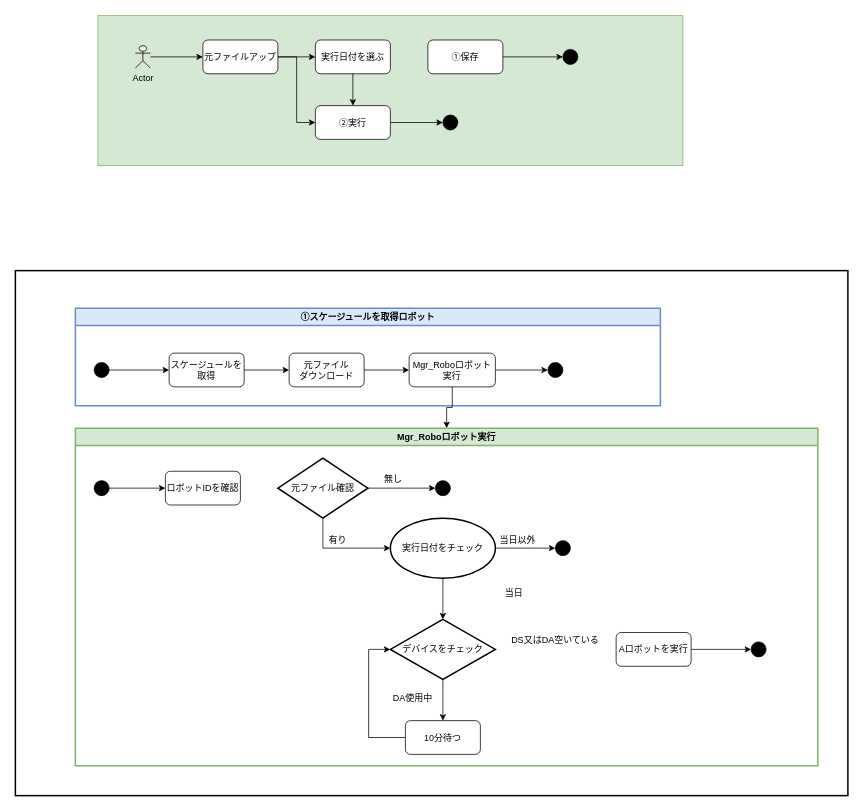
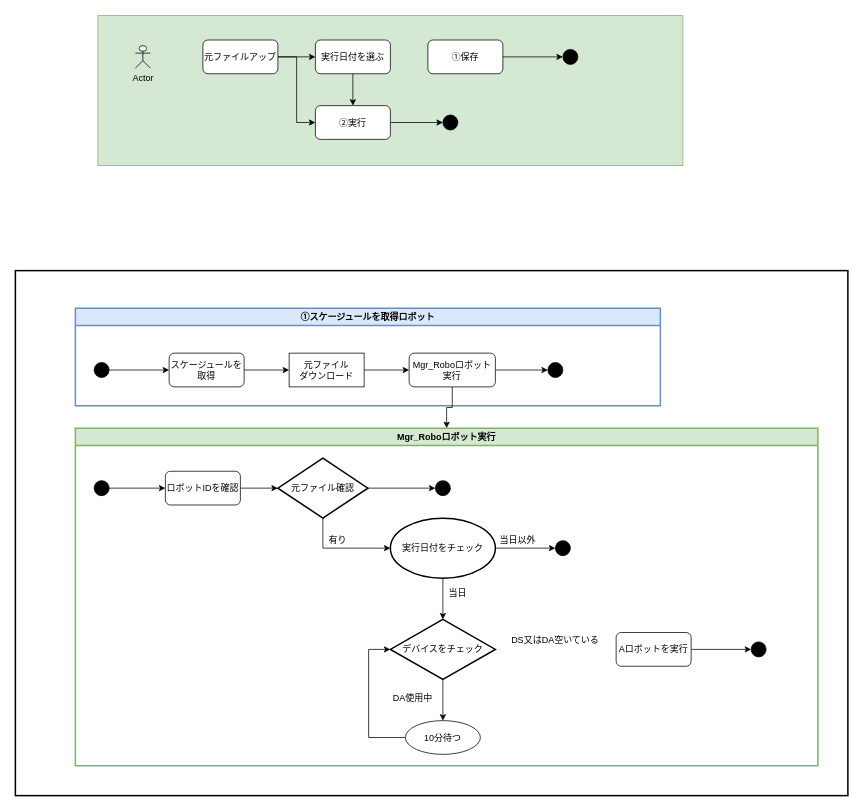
(196, 57) -> none
(327, 370) -> (327, 370)
(393, 479) -> none
none -> (271, 488)
(514, 593) -> (458, 593)
(443, 737) -> (443, 737)
